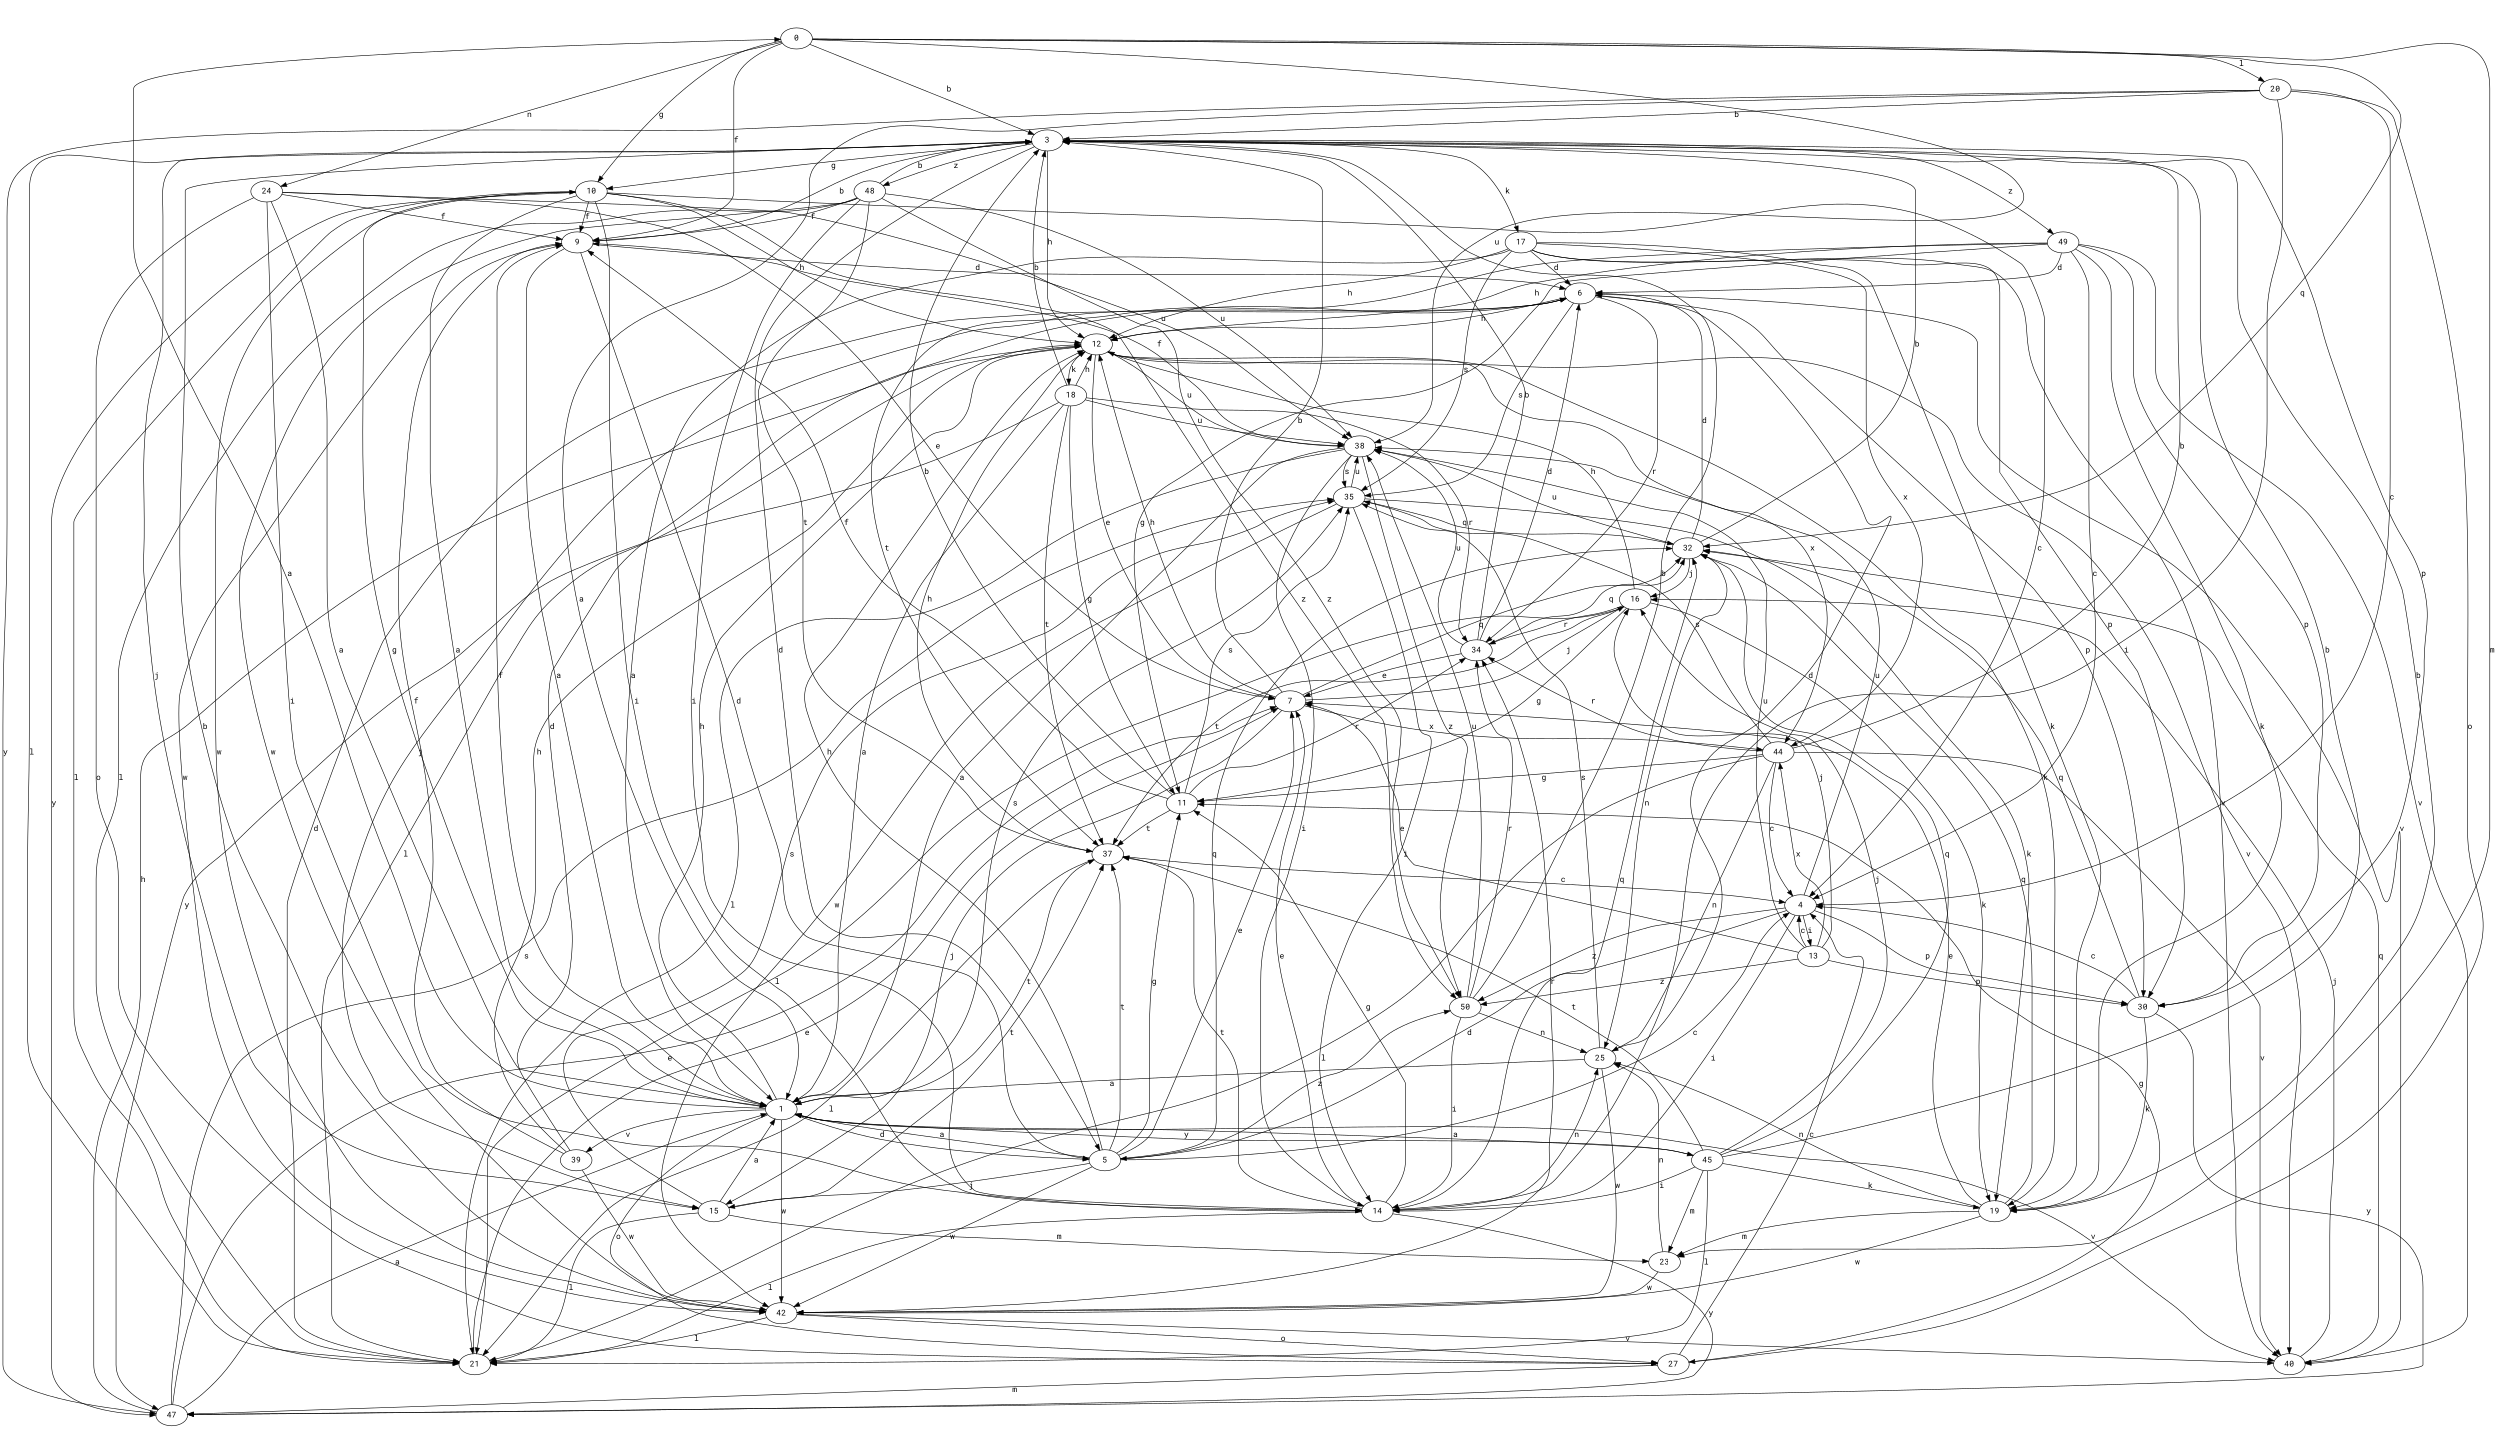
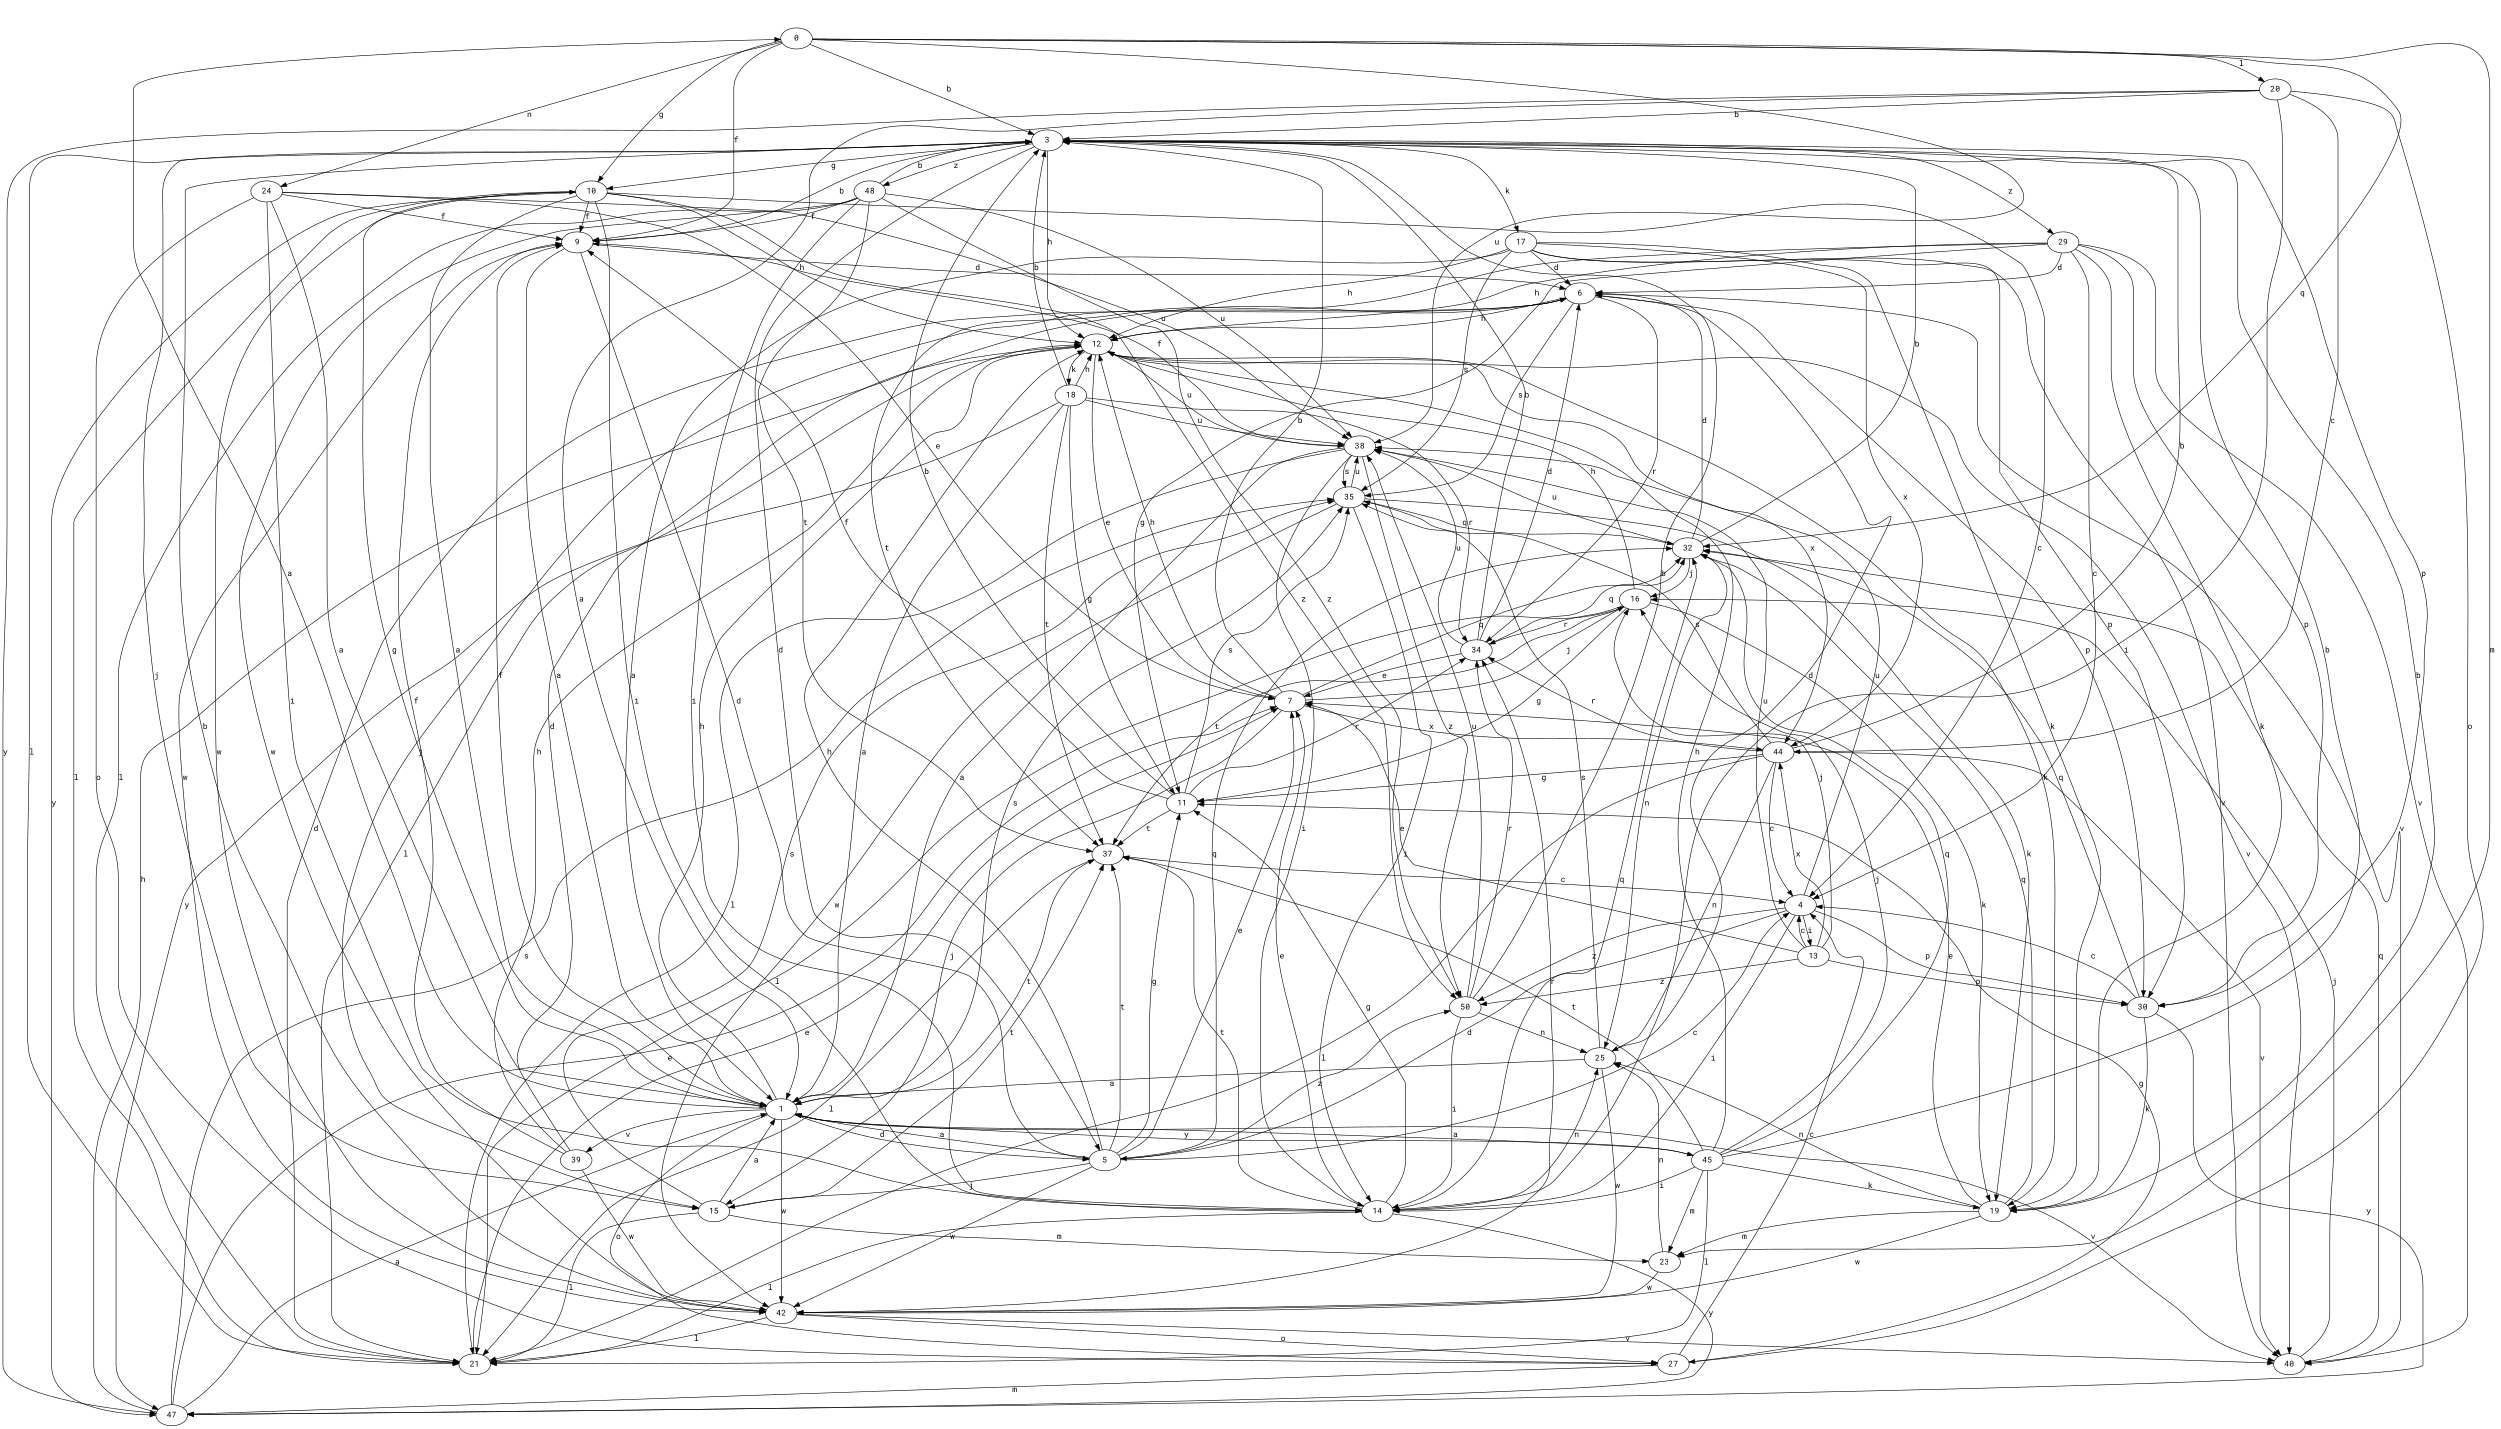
(2063, 242) -> (2063, 242)
(919, 621) -> (1685, 520)
(2366, 649) -> (2283, 633)
